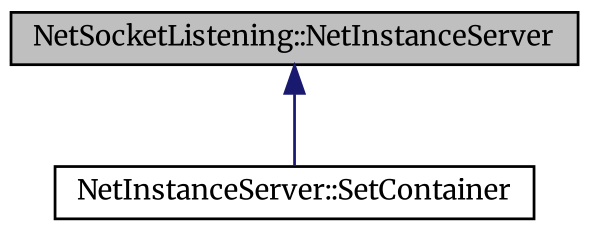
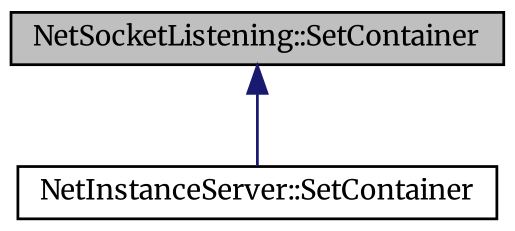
(295, 39) -> (257, 39)
